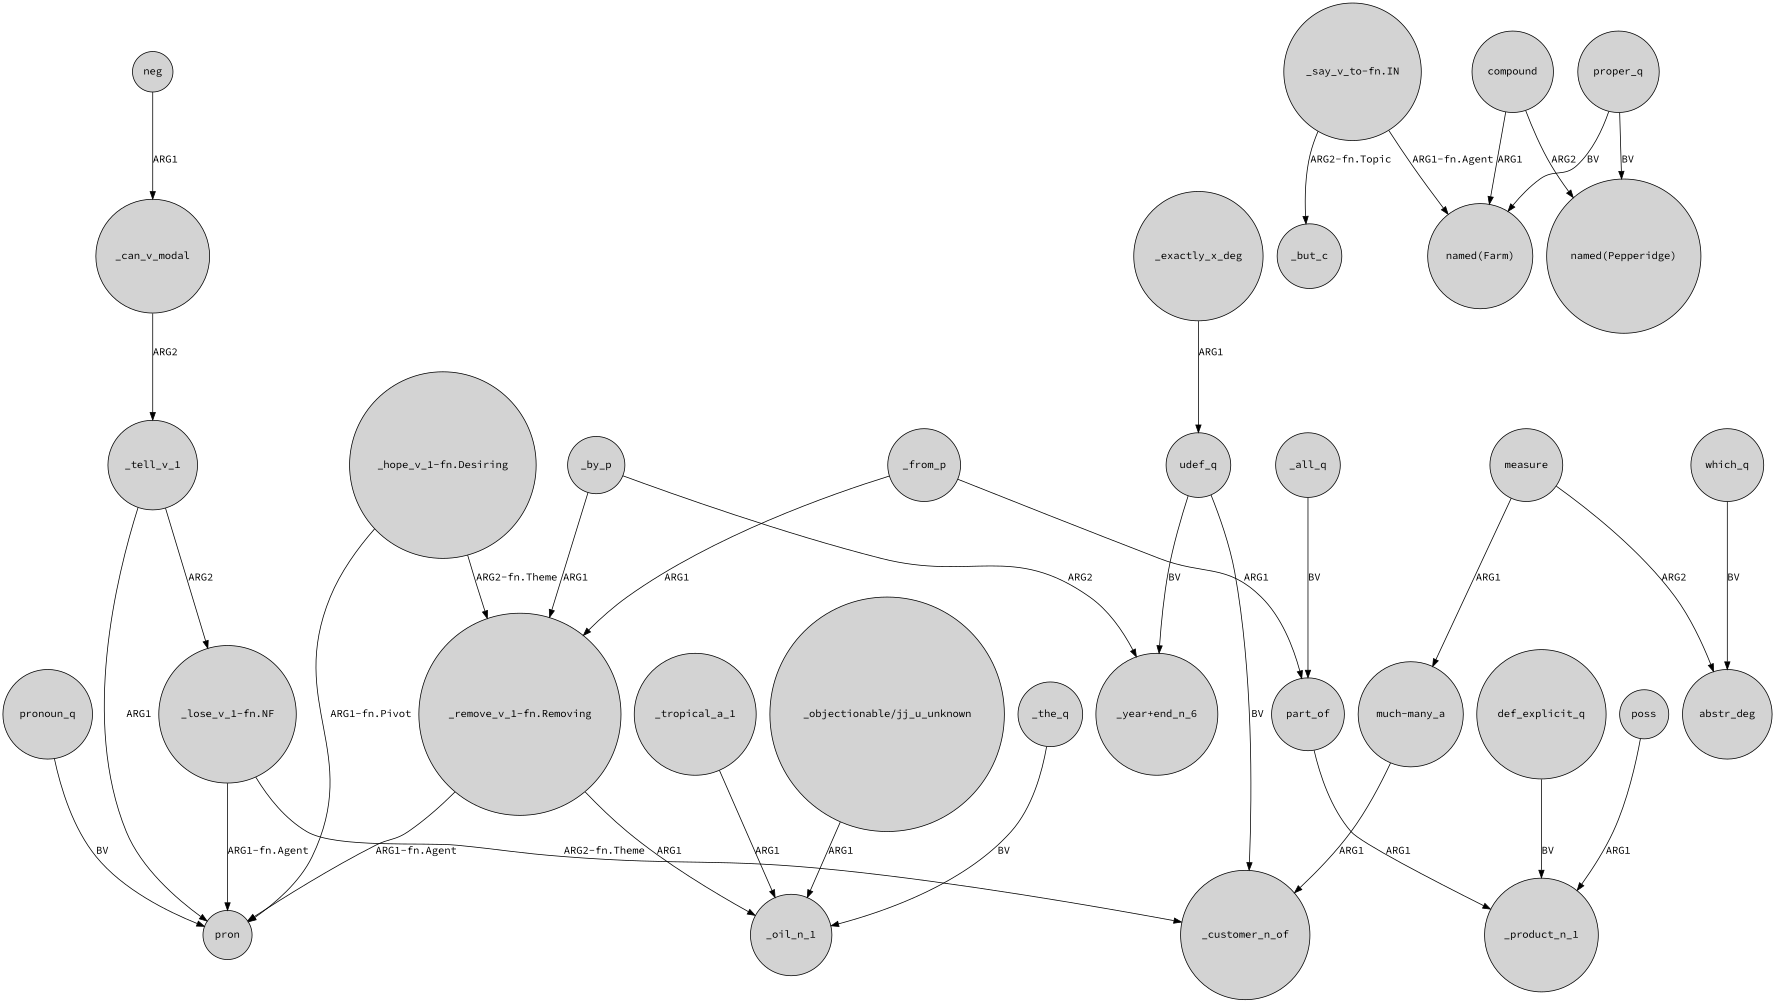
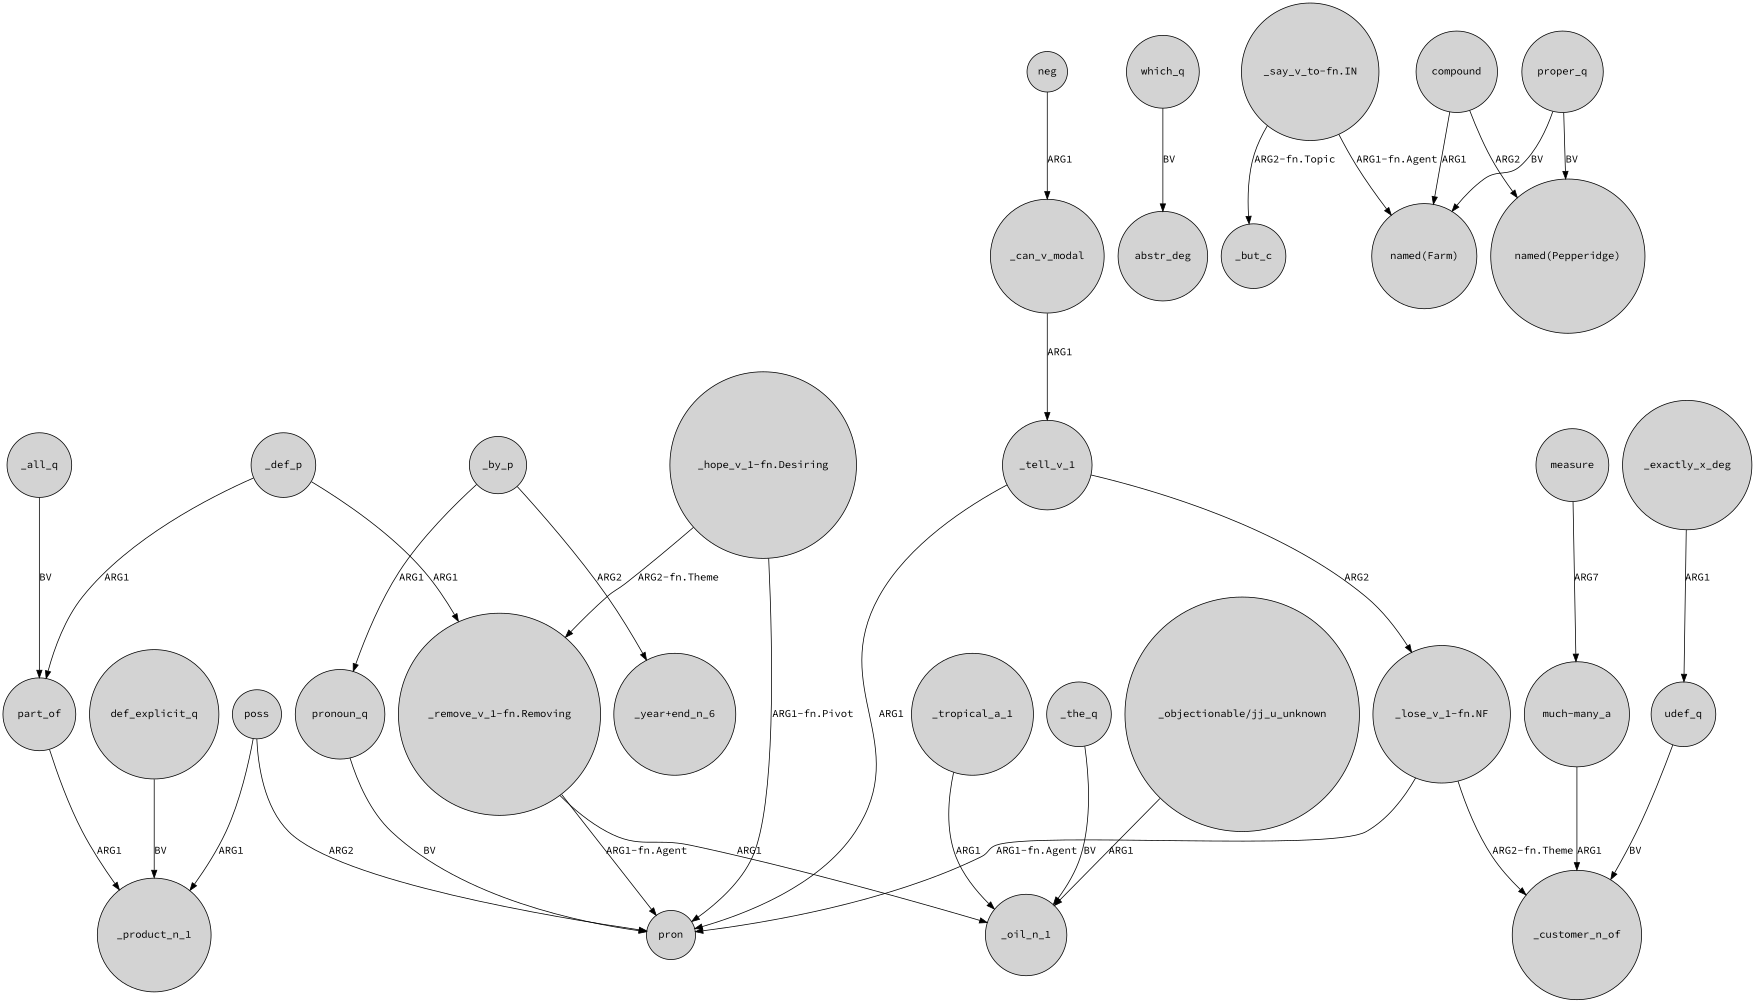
(166, 353) -> (1060, 353)
(924, 465) -> (283, 465)
(570, 551) -> (403, 566)
(1647, 564) -> none
(1169, 570) -> none
(1489, 578) -> (1587, 578)
none -> (410, 884)
